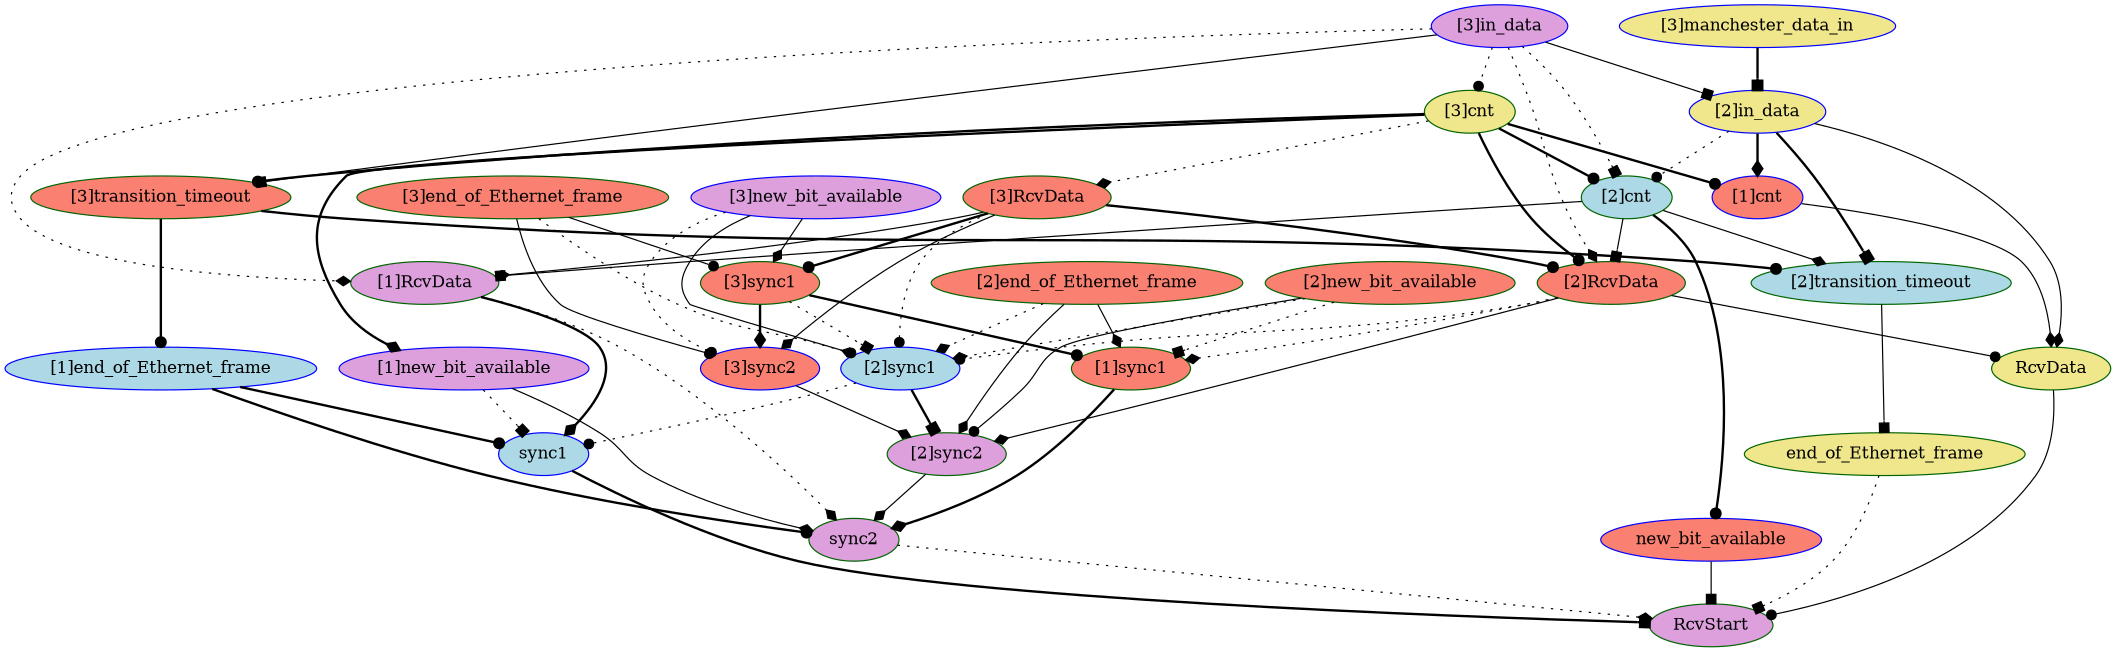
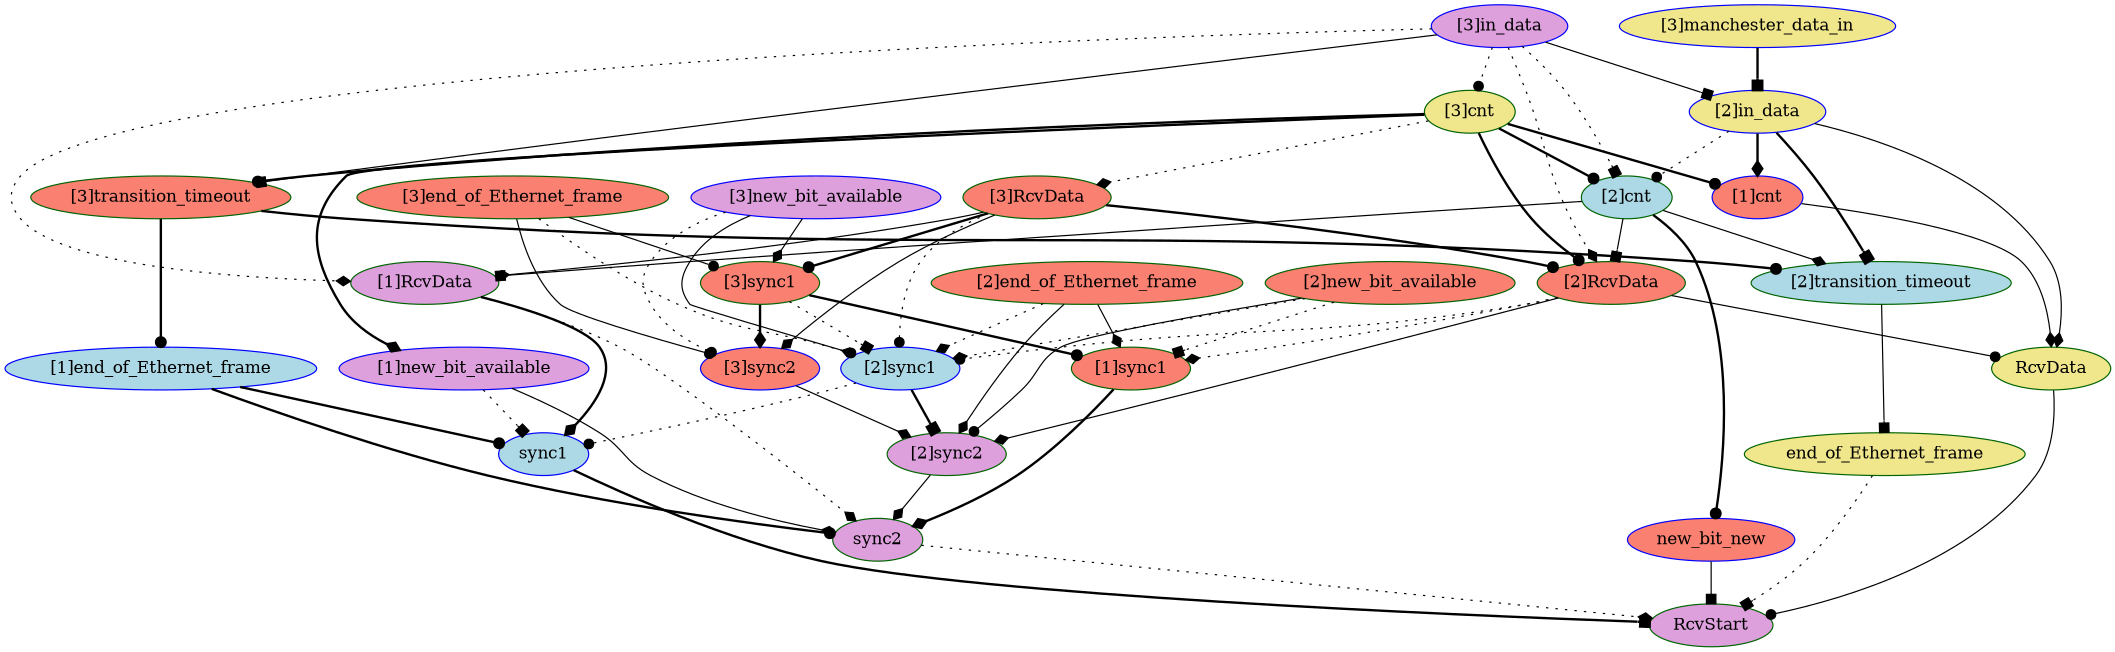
(1711, 540) -> (1711, 540)
